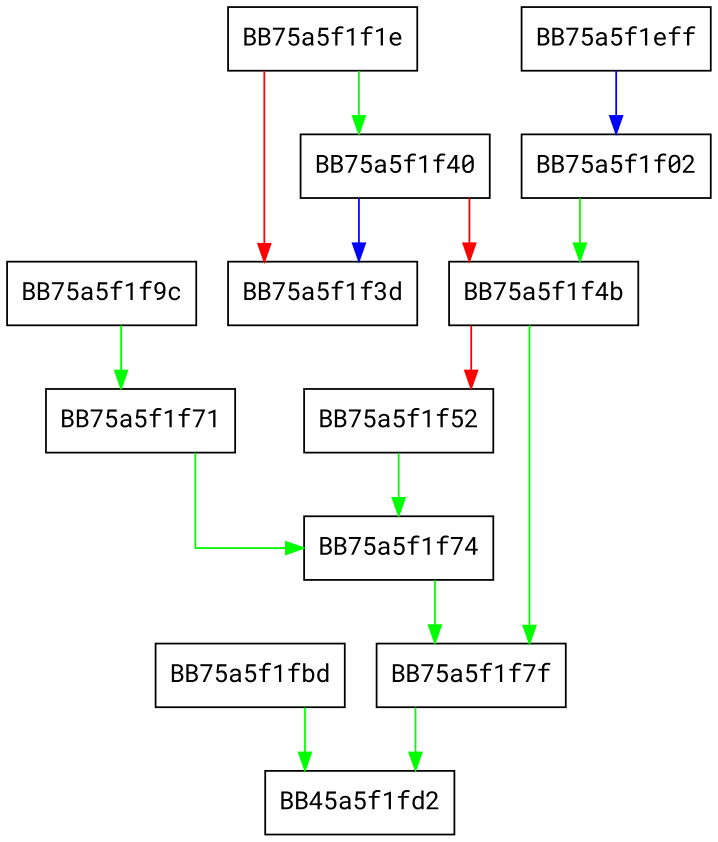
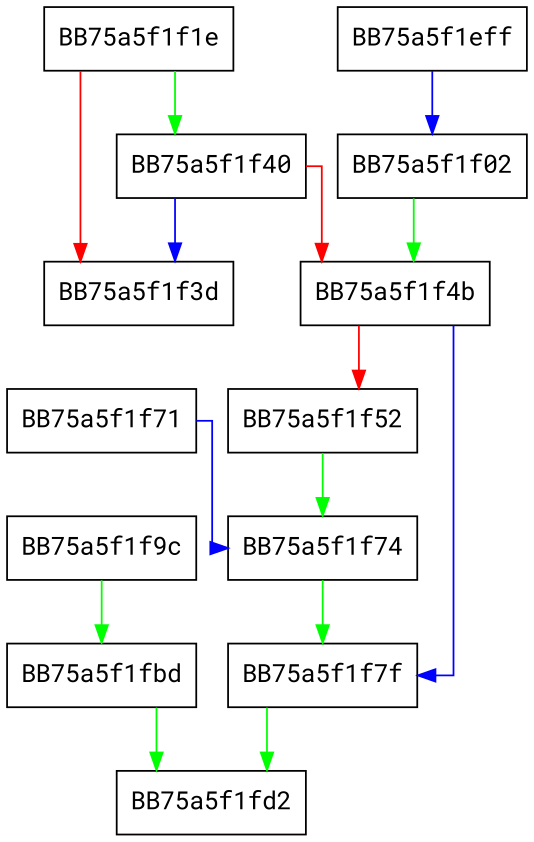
(121, 348) -> (102, 603)
(530, 476) -> (454, 509)
(195, 546) -> (212, 477)
(360, 803) -> (211, 803)
